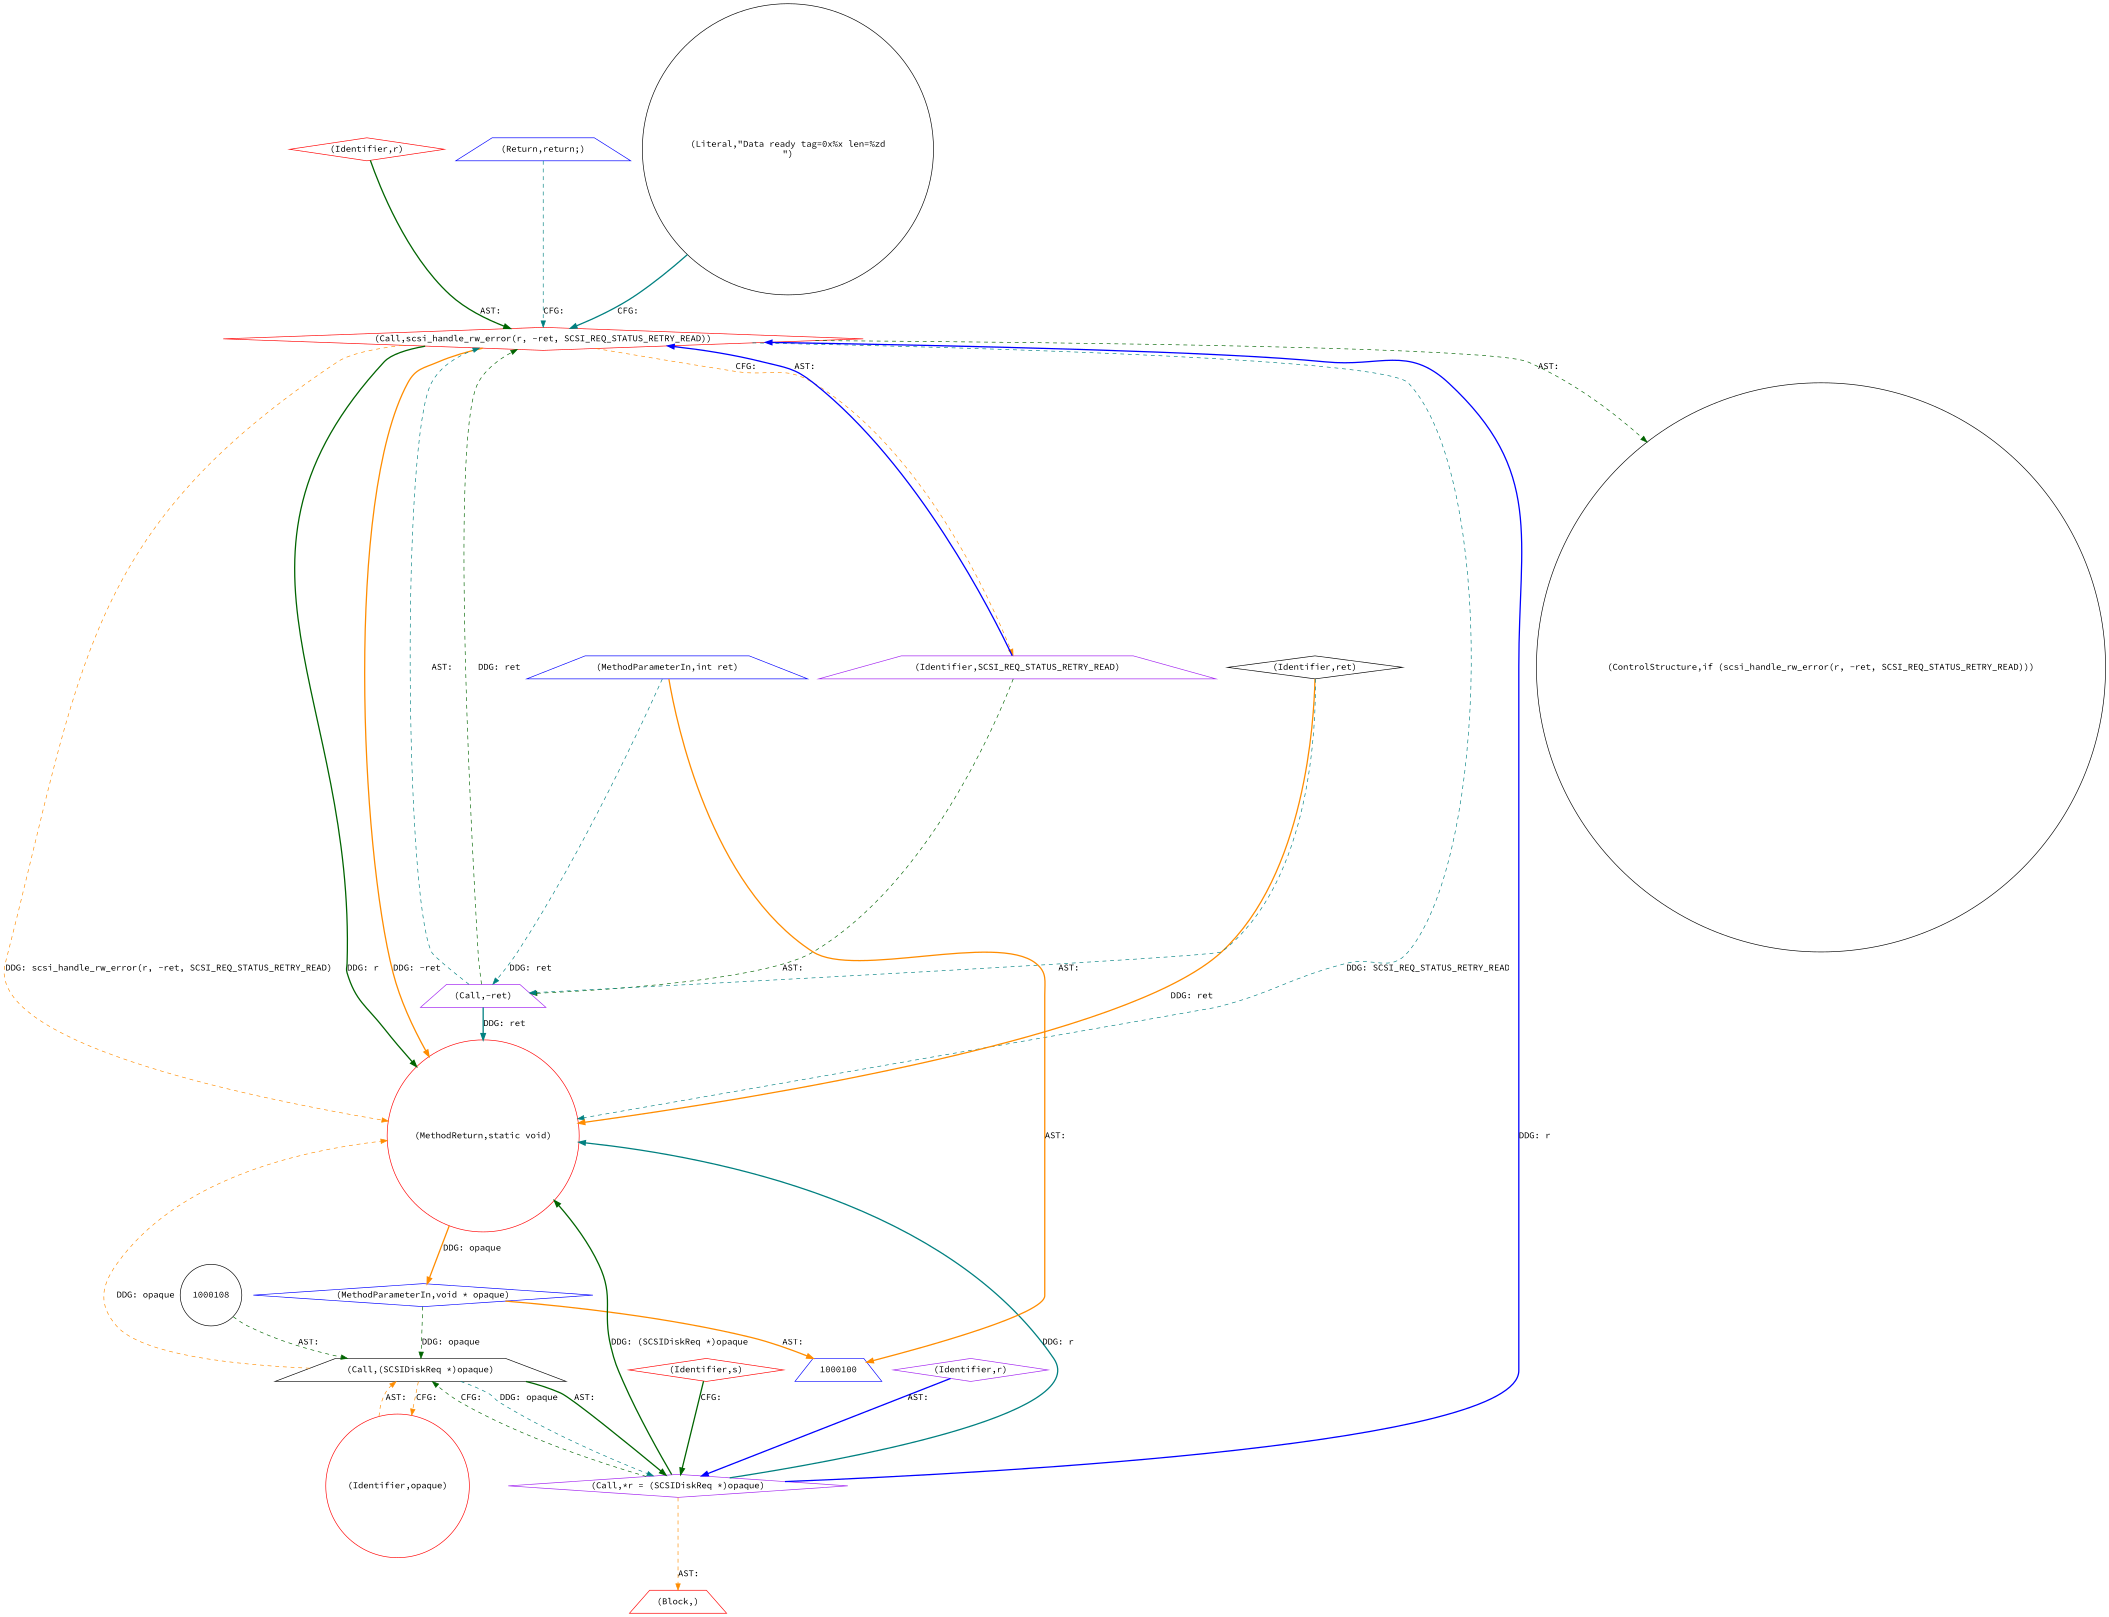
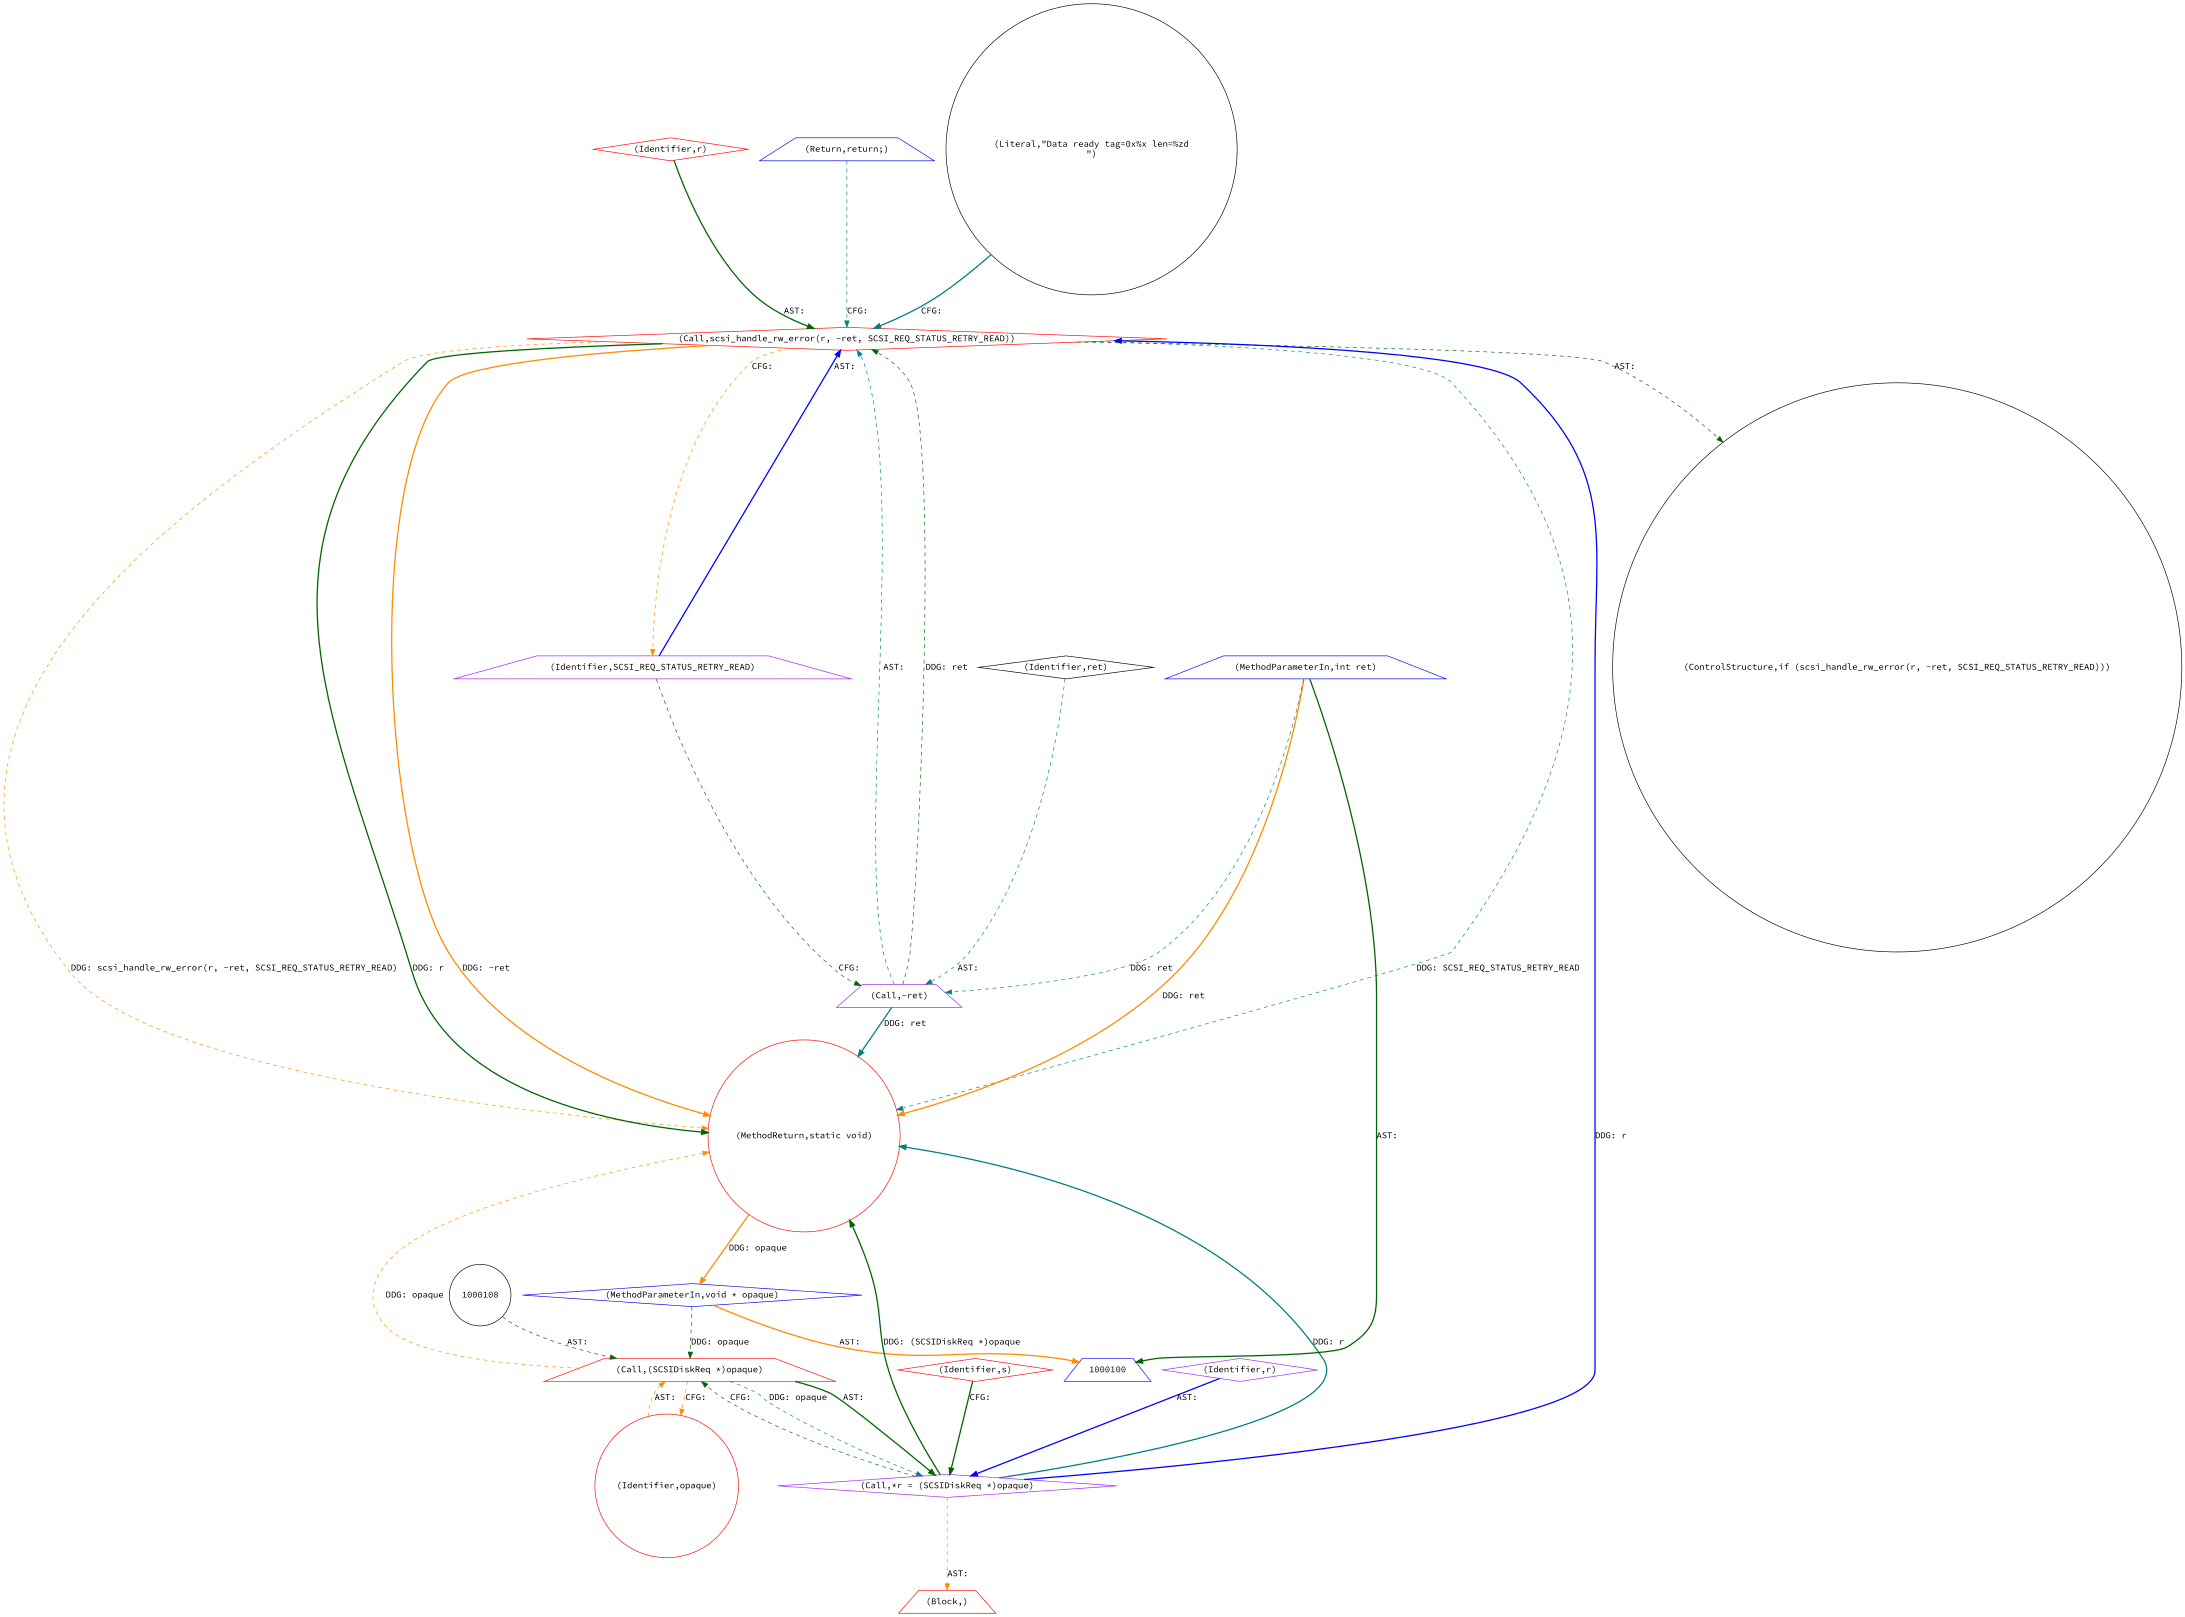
(1026, 959) -> (1377, 1117)
(796, 968) -> (852, 968)
(1055, 1028) -> (1181, 967)
(421, 1370) -> (690, 1370)
